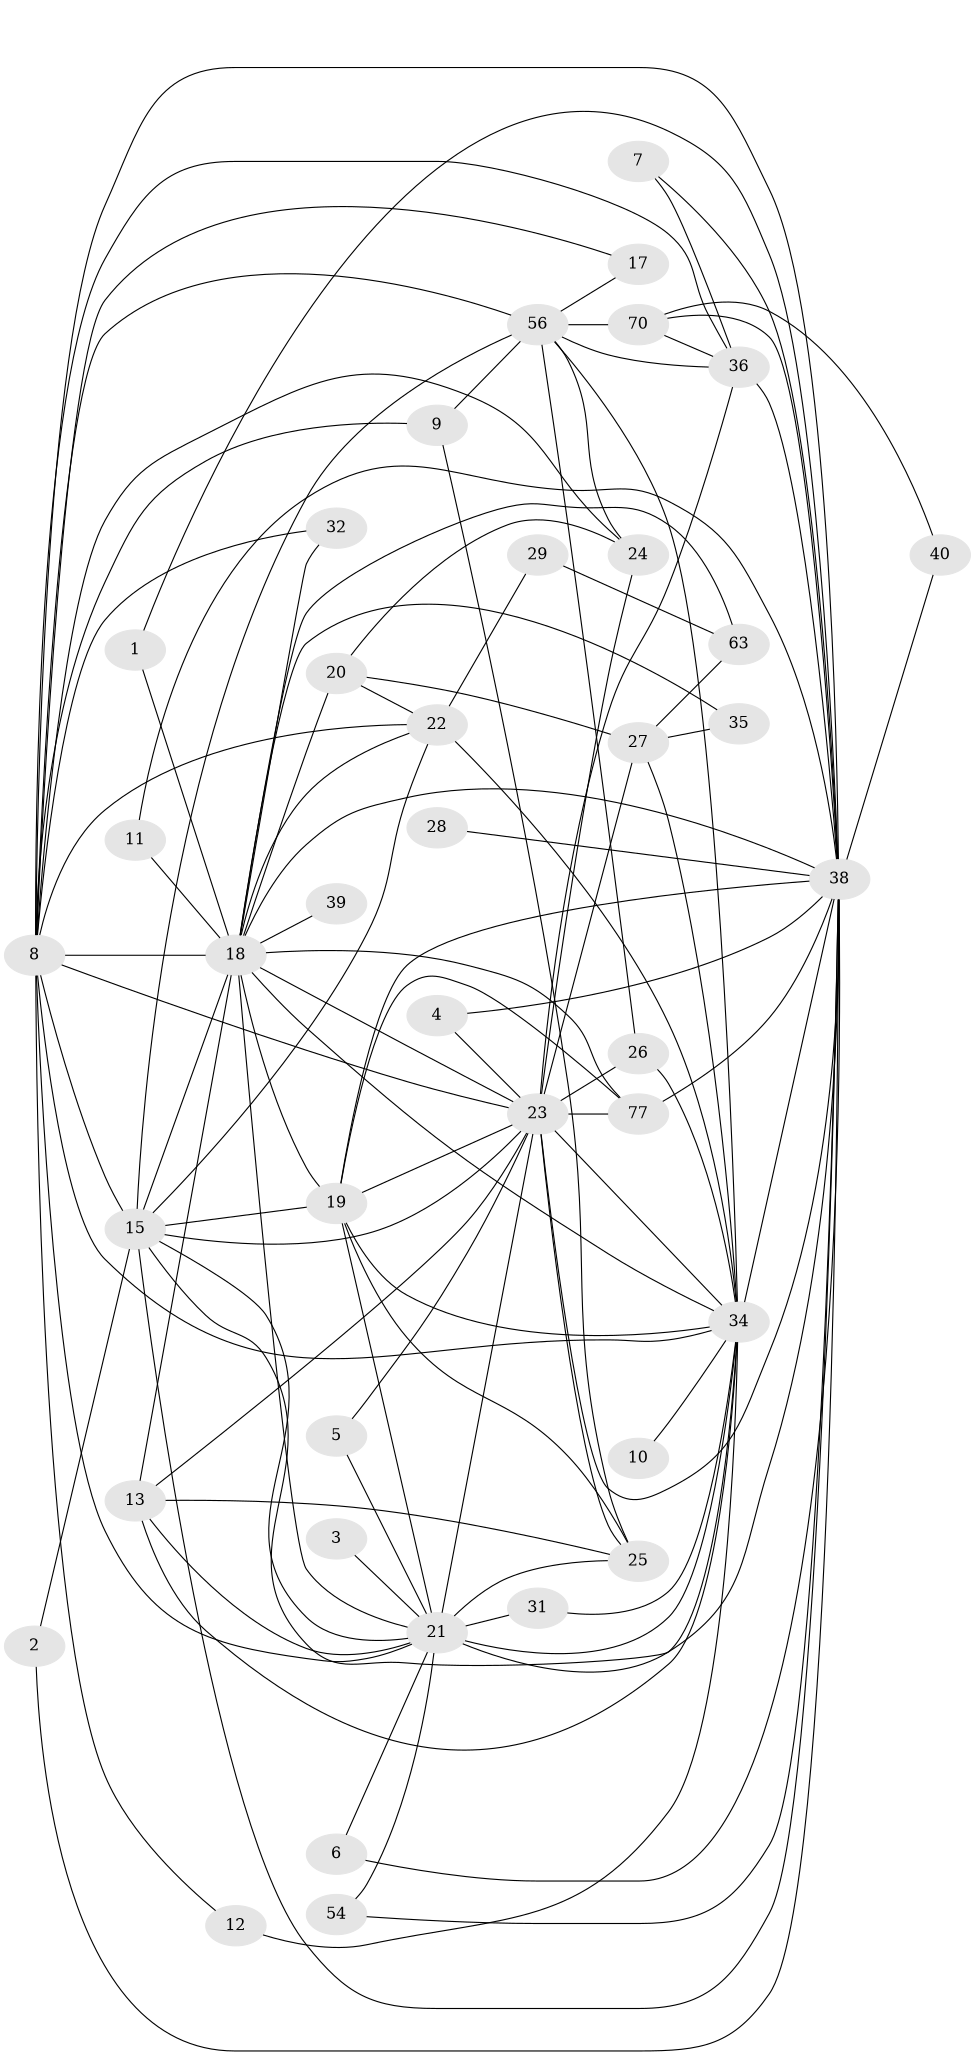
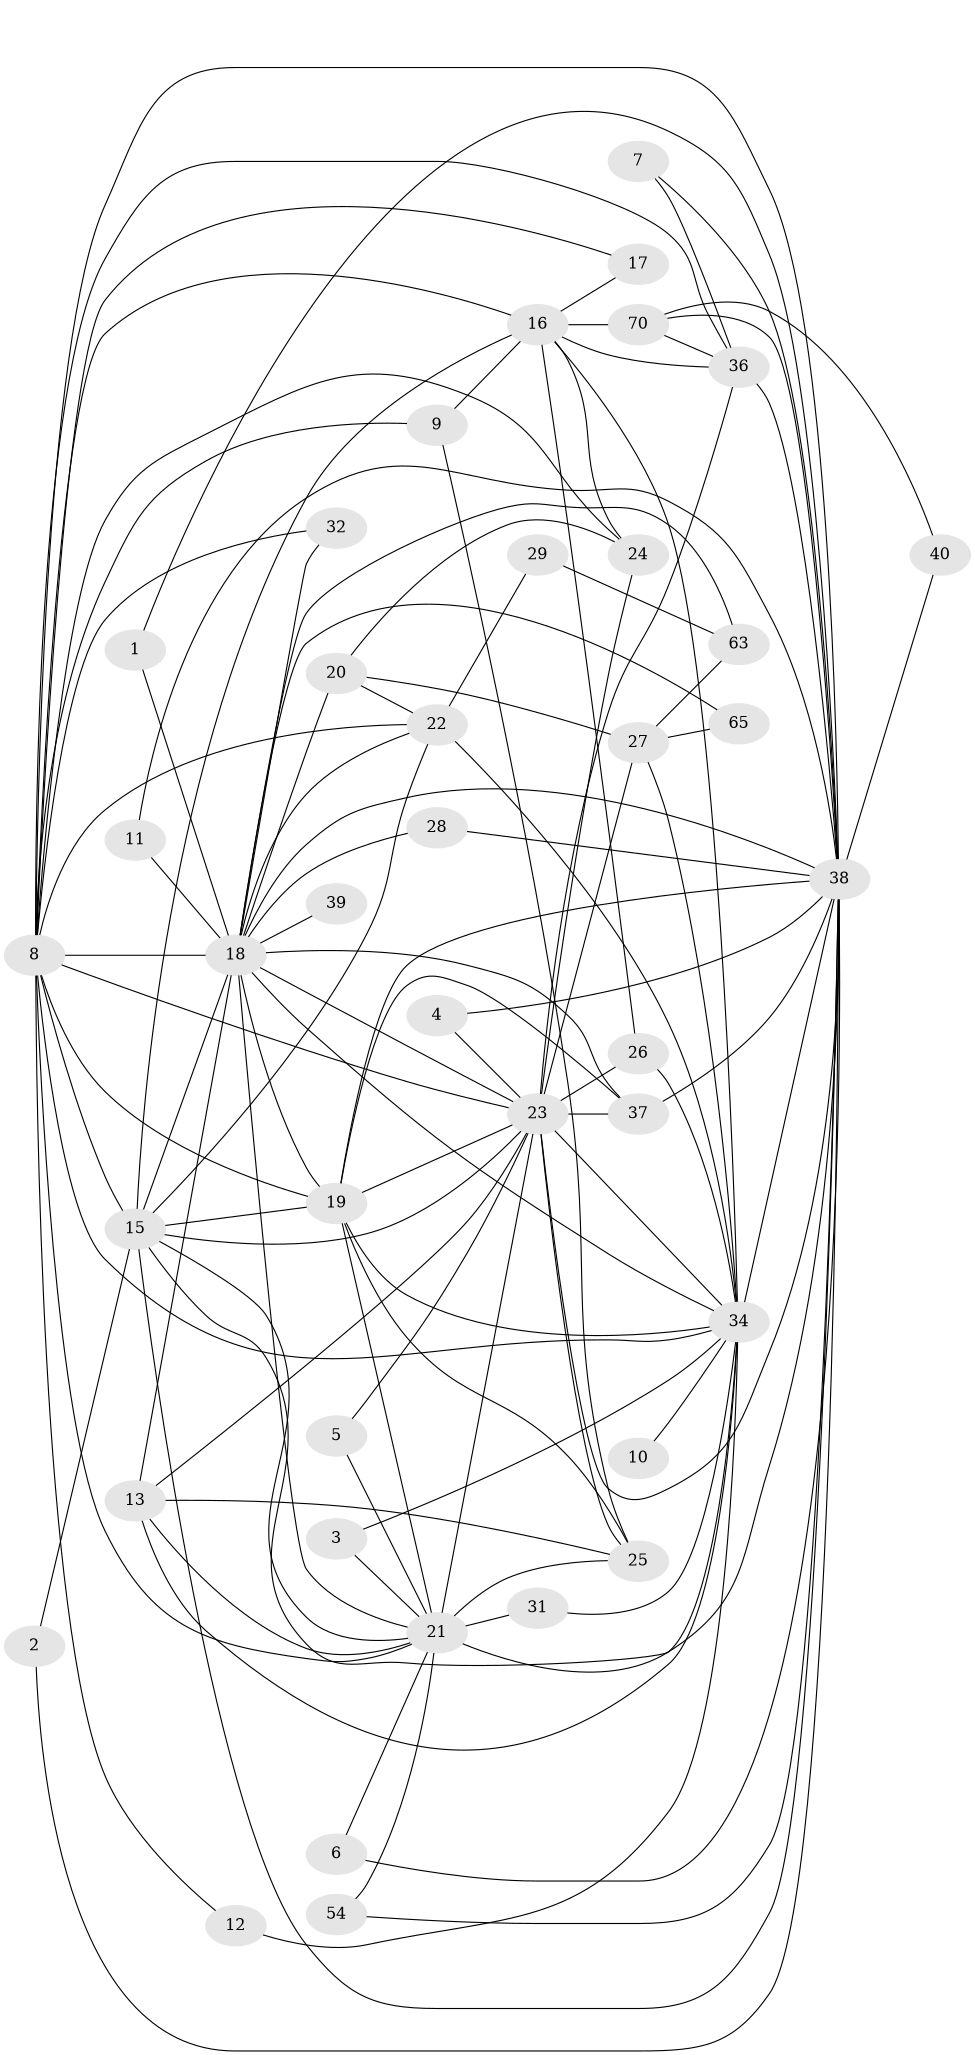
(538, 325) -> (538, 325)
(739, 724) -> (739, 724)
none -> (316, 867)
(638, 1114) -> (638, 1114)
none -> (135, 1117)
(687, 1586) -> (540, 1452)
